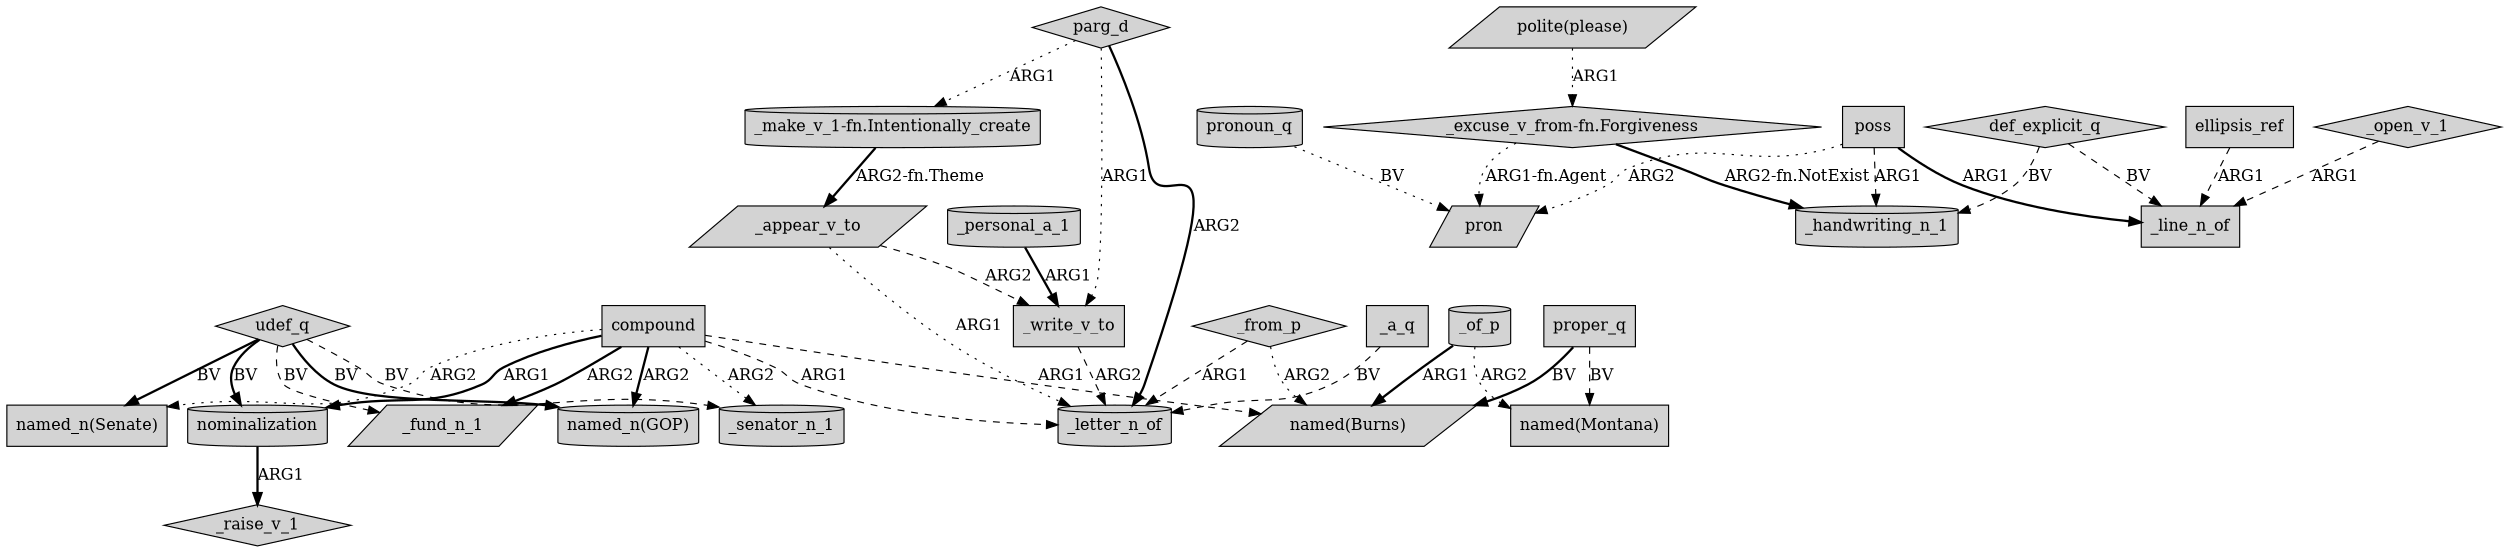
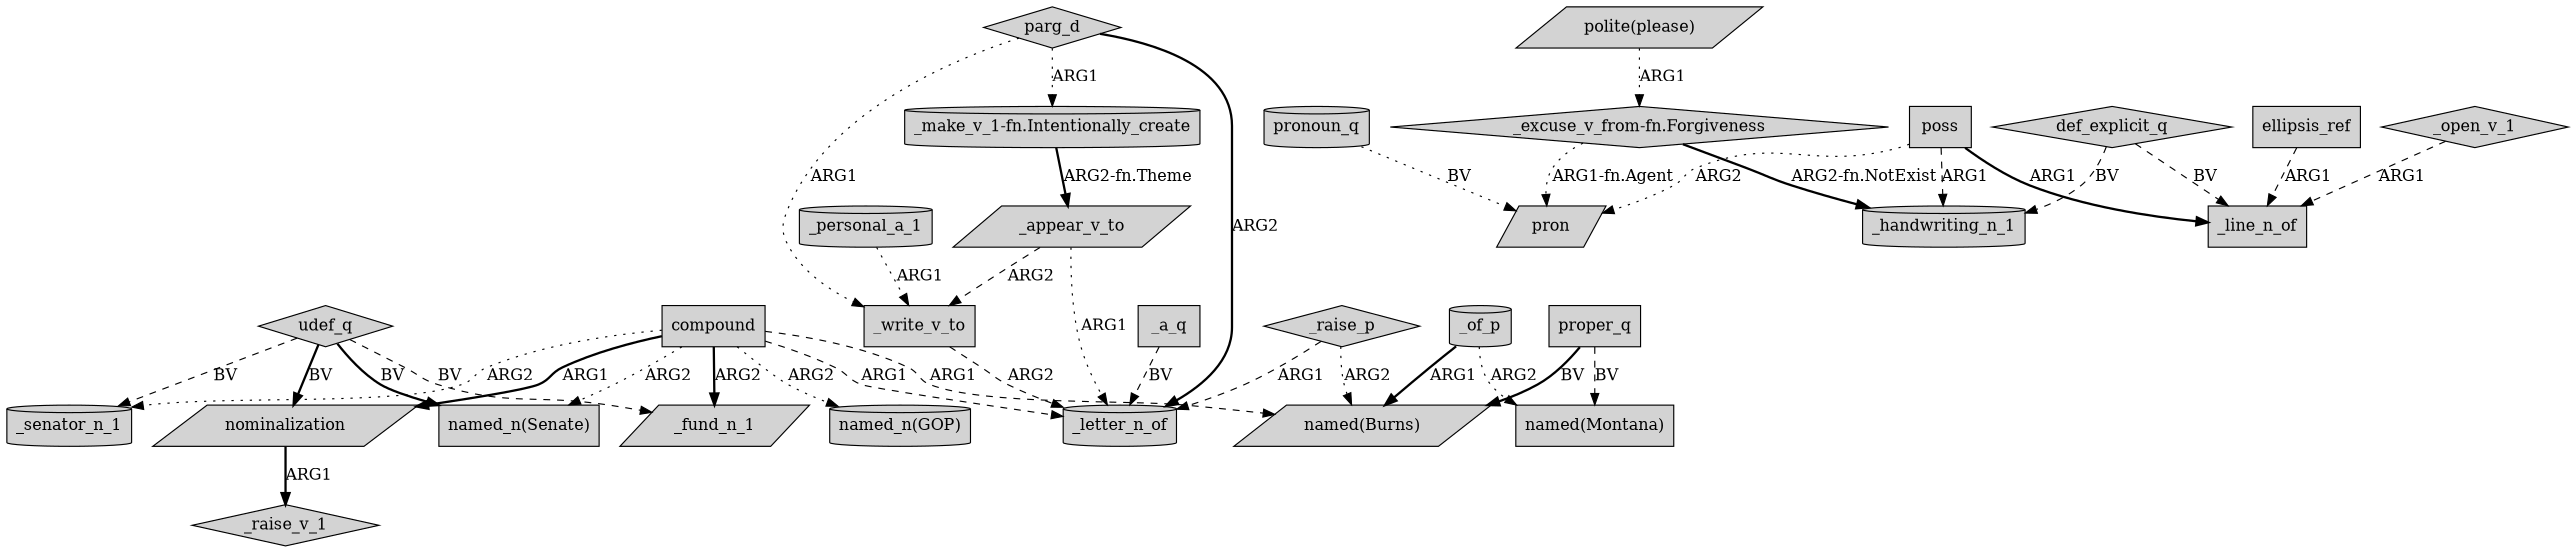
(1039, 271) -> (890, 271)
(1269, 326) -> (1342, 326)
(642, 370) -> (779, 379)
(356, 392) -> none
(258, 426) -> (286, 426)
